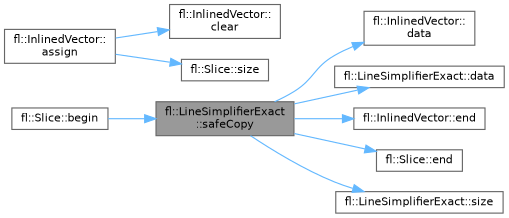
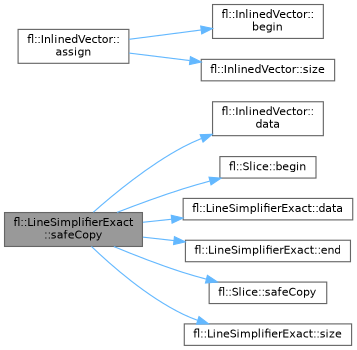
(225, 21) -> (268, 21)
(225, 70) -> (268, 70)
(126, 119) -> (163, 195)
(419, 119) -> (268, 251)
(419, 161) -> (268, 293)
